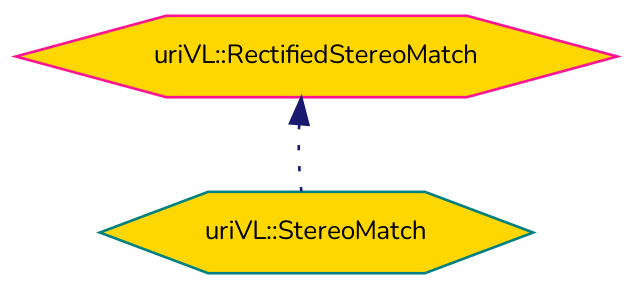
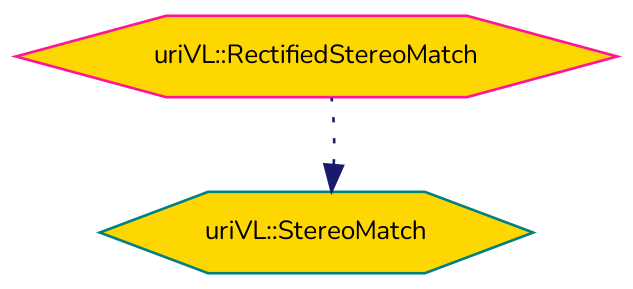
(299, 158) -> (334, 131)
